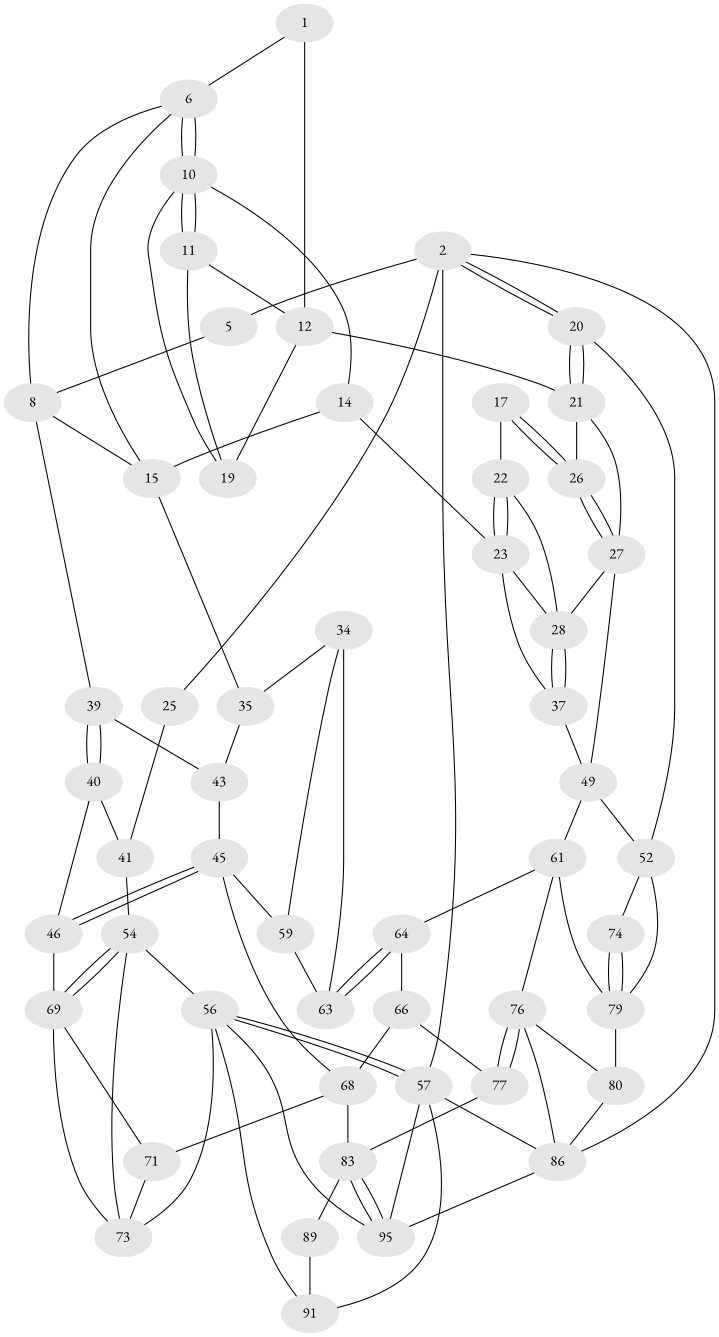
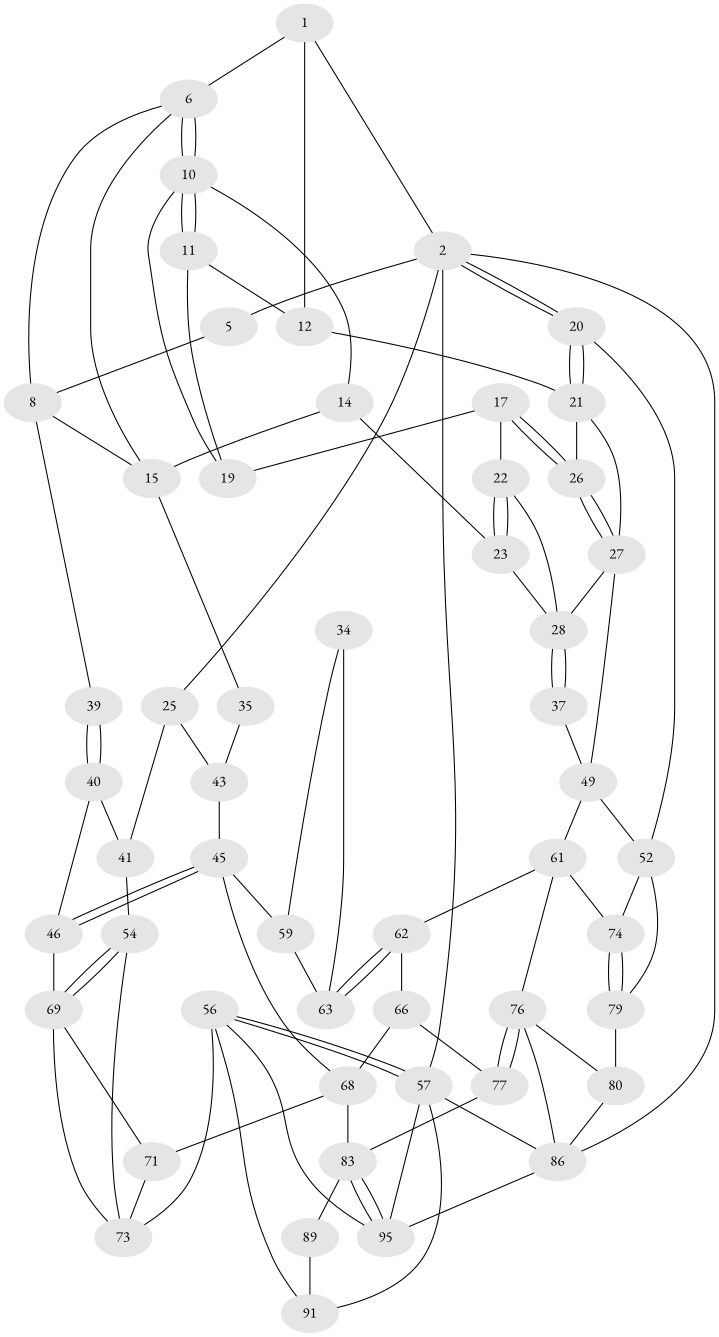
none -> (374, 137)
(266, 403) -> (364, 441)
(515, 635) -> none
(295, 668) -> none
(152, 742) -> (195, 744)
(402, 934) -> (402, 934)
(572, 938) -> (587, 896)
(170, 972) -> none
